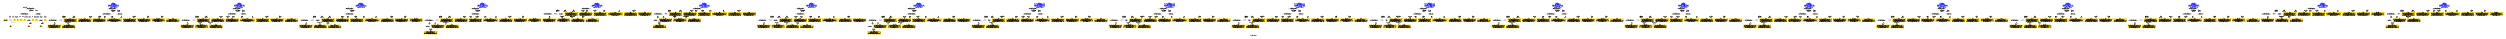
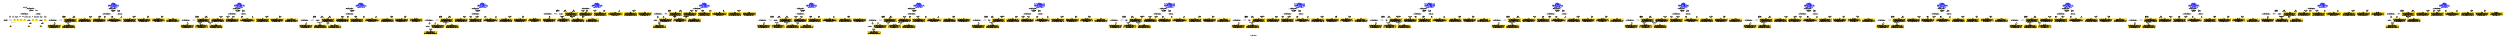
(6, 20) -> (6, 20)
